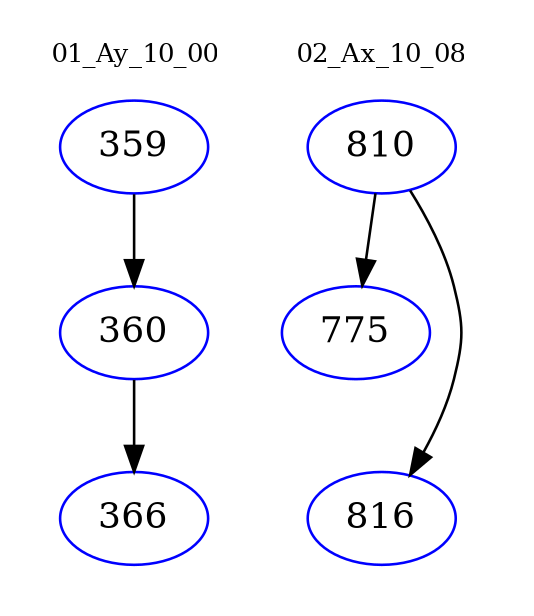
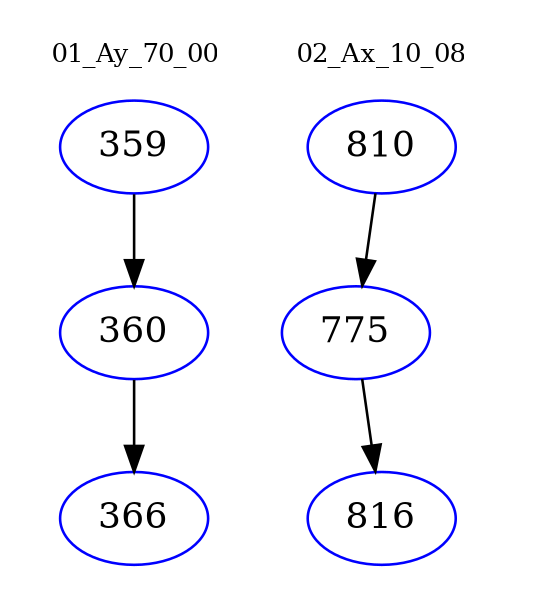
(135, 55) -> (135, 55)
(461, 320) -> (367, 412)
